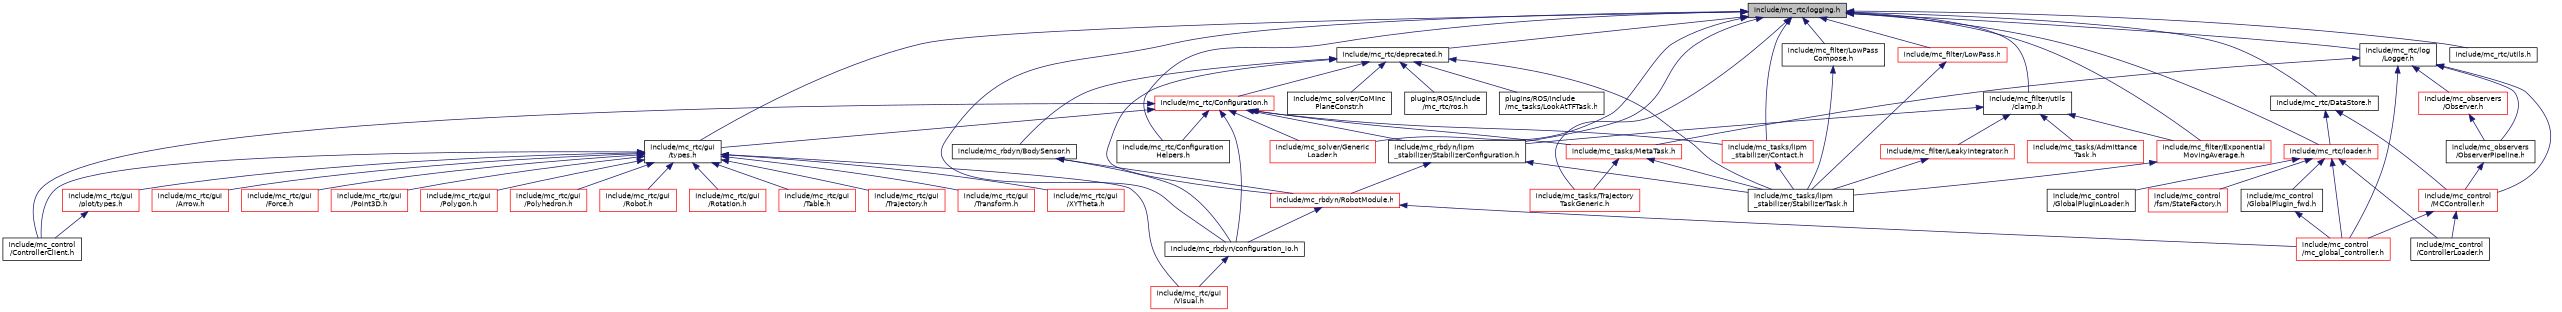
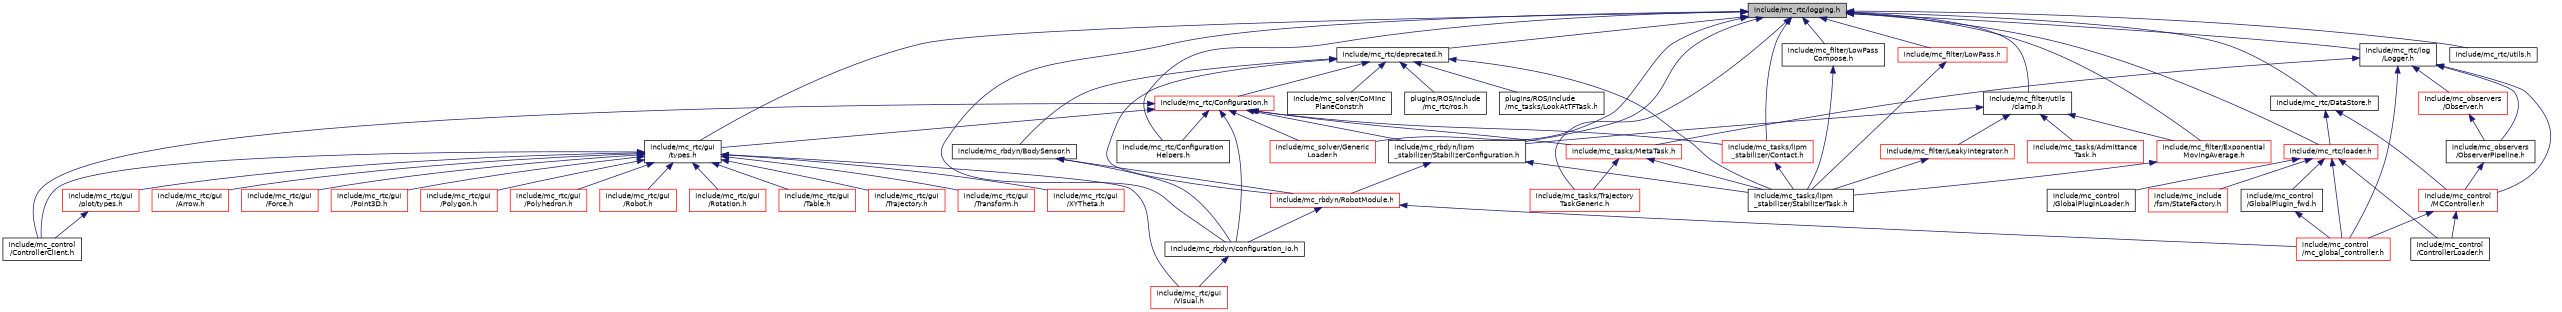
(2188, 200) -> (2188, 200)
